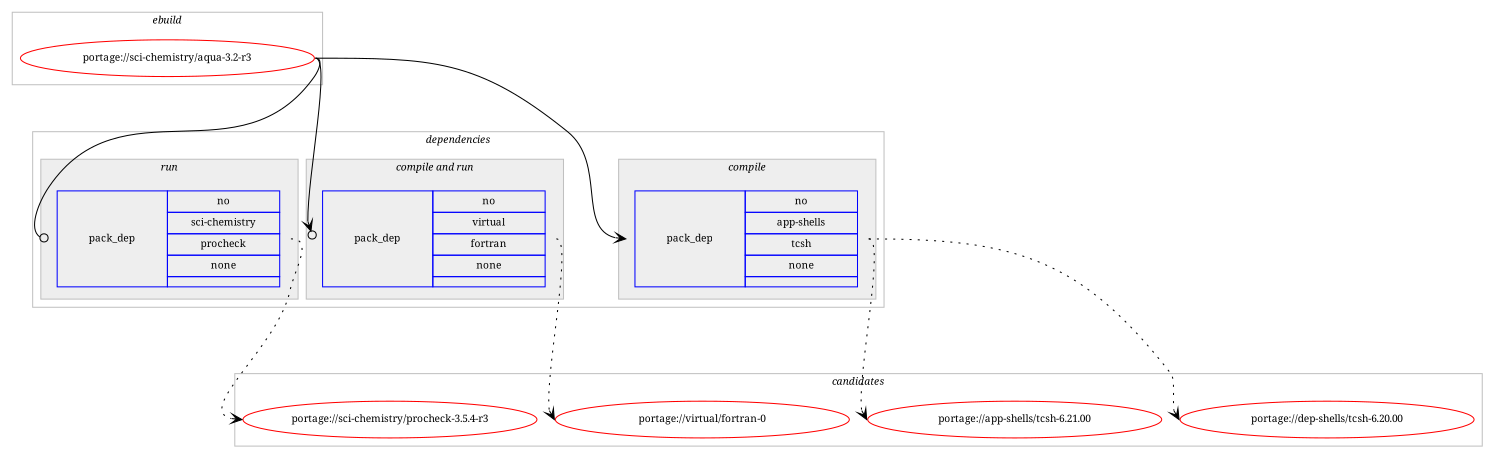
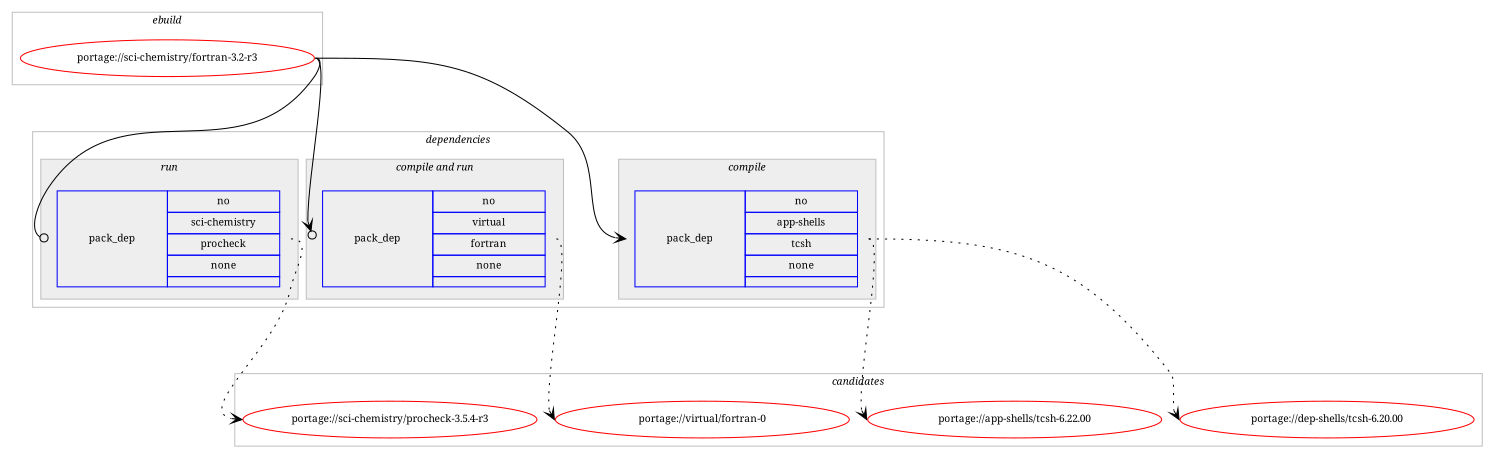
(167, 58) -> (167, 58)
(1015, 420) -> (1015, 420)
